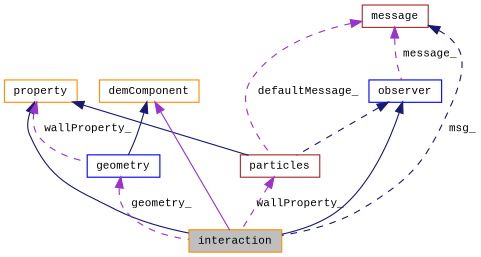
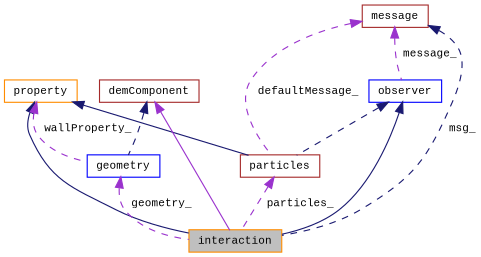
(149, 91) -> (149, 91)
(137, 134) -> (137, 134)
(297, 203) -> (297, 203)
